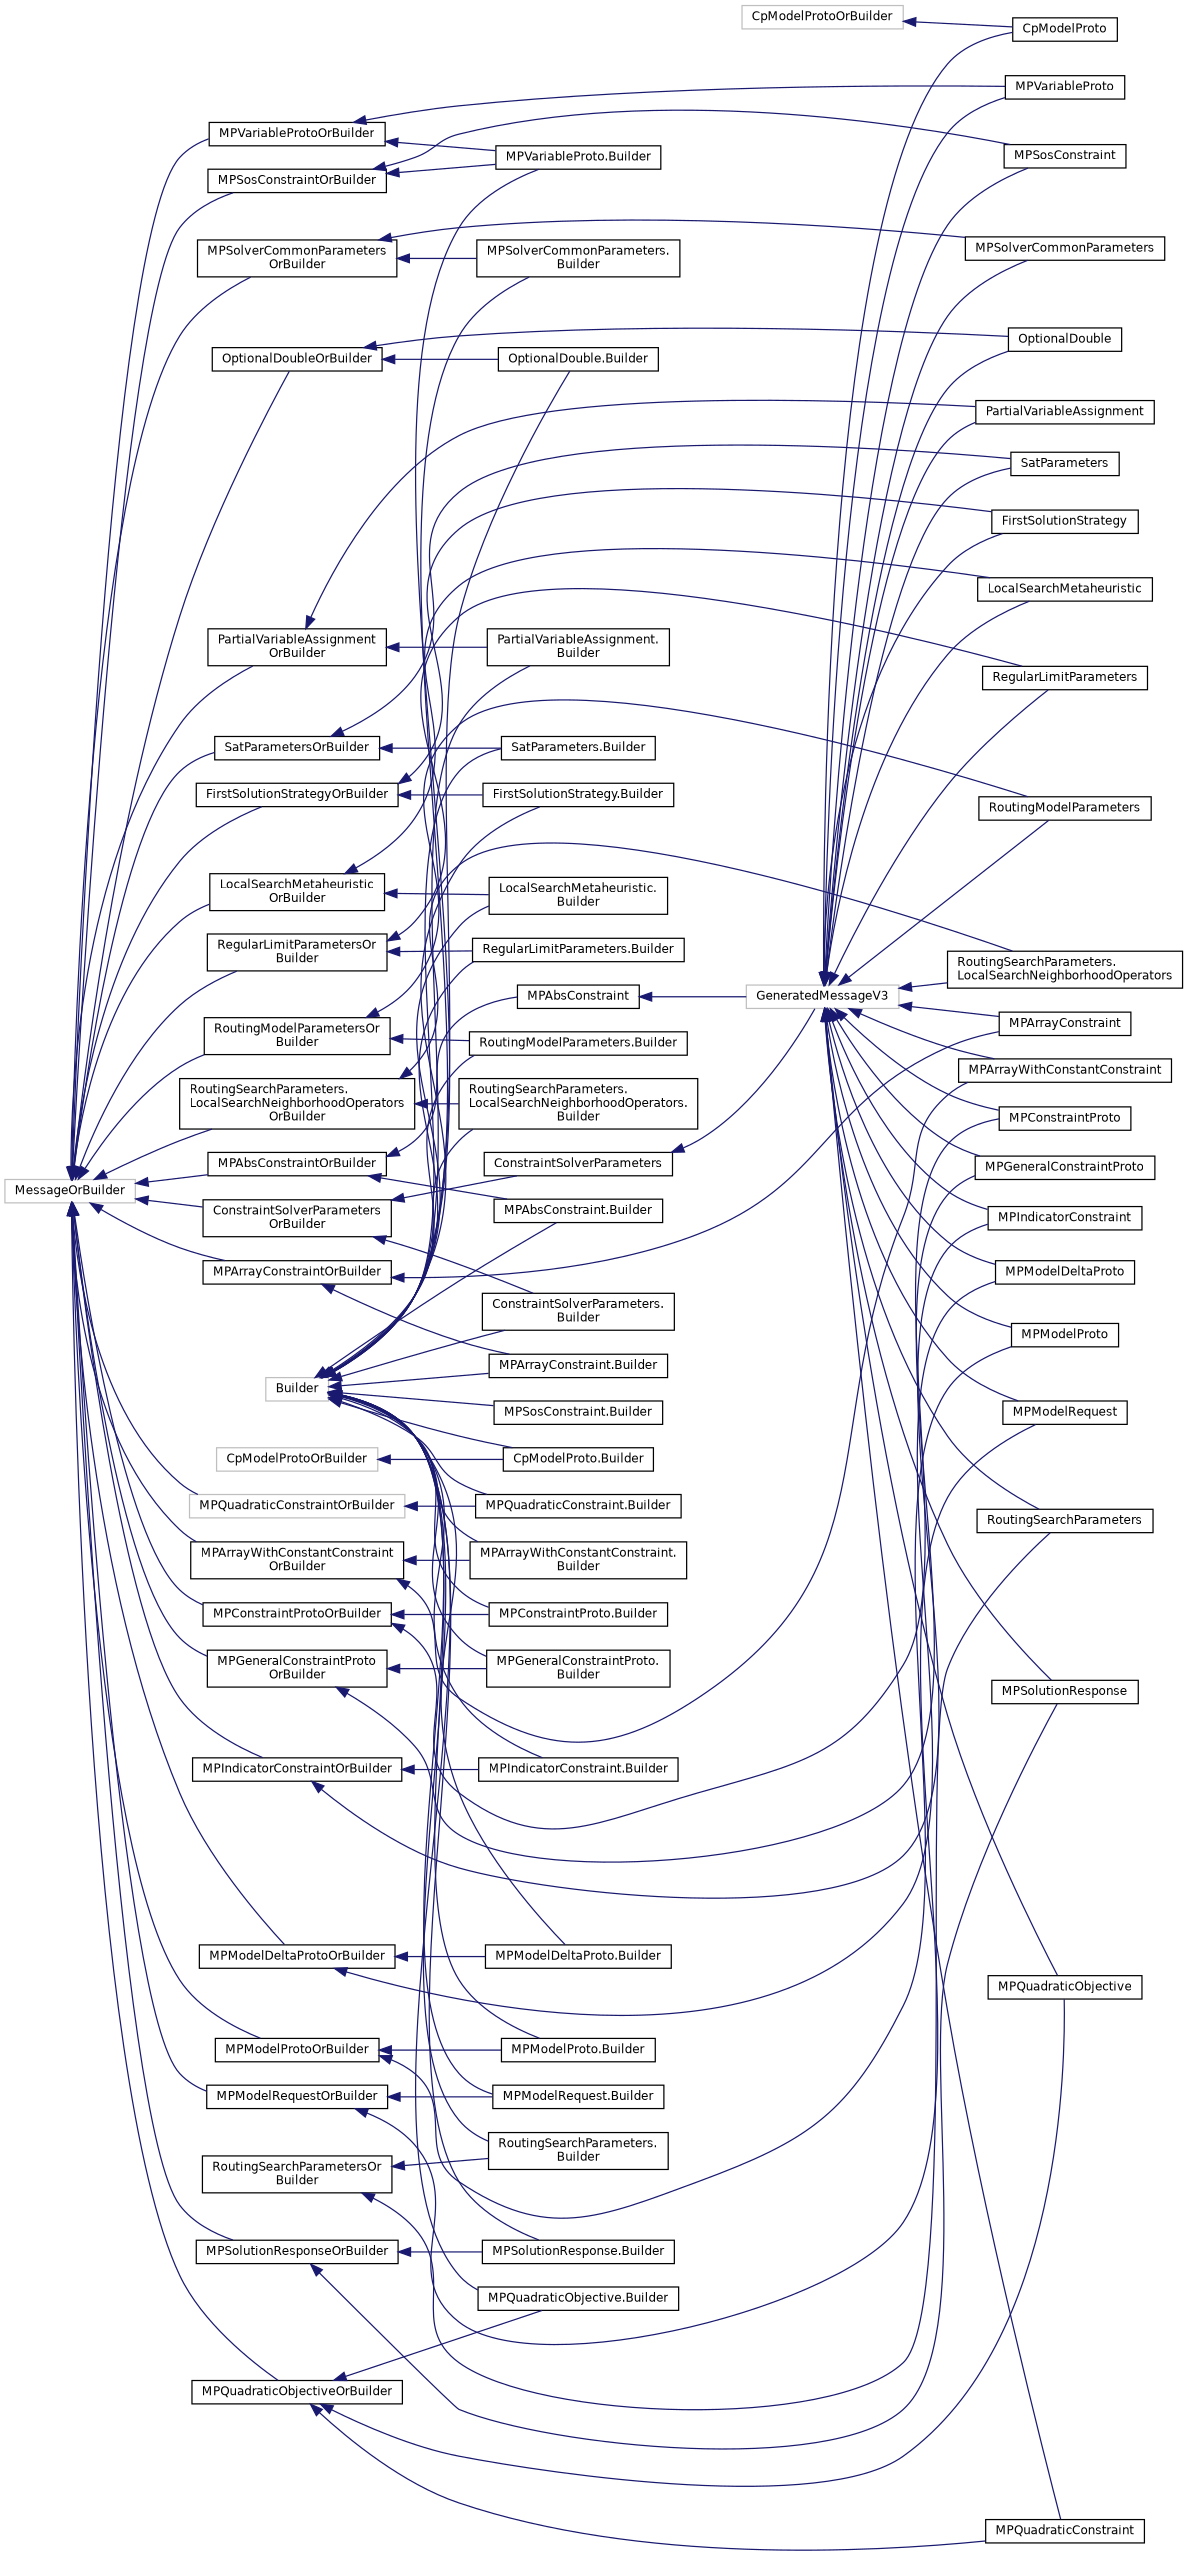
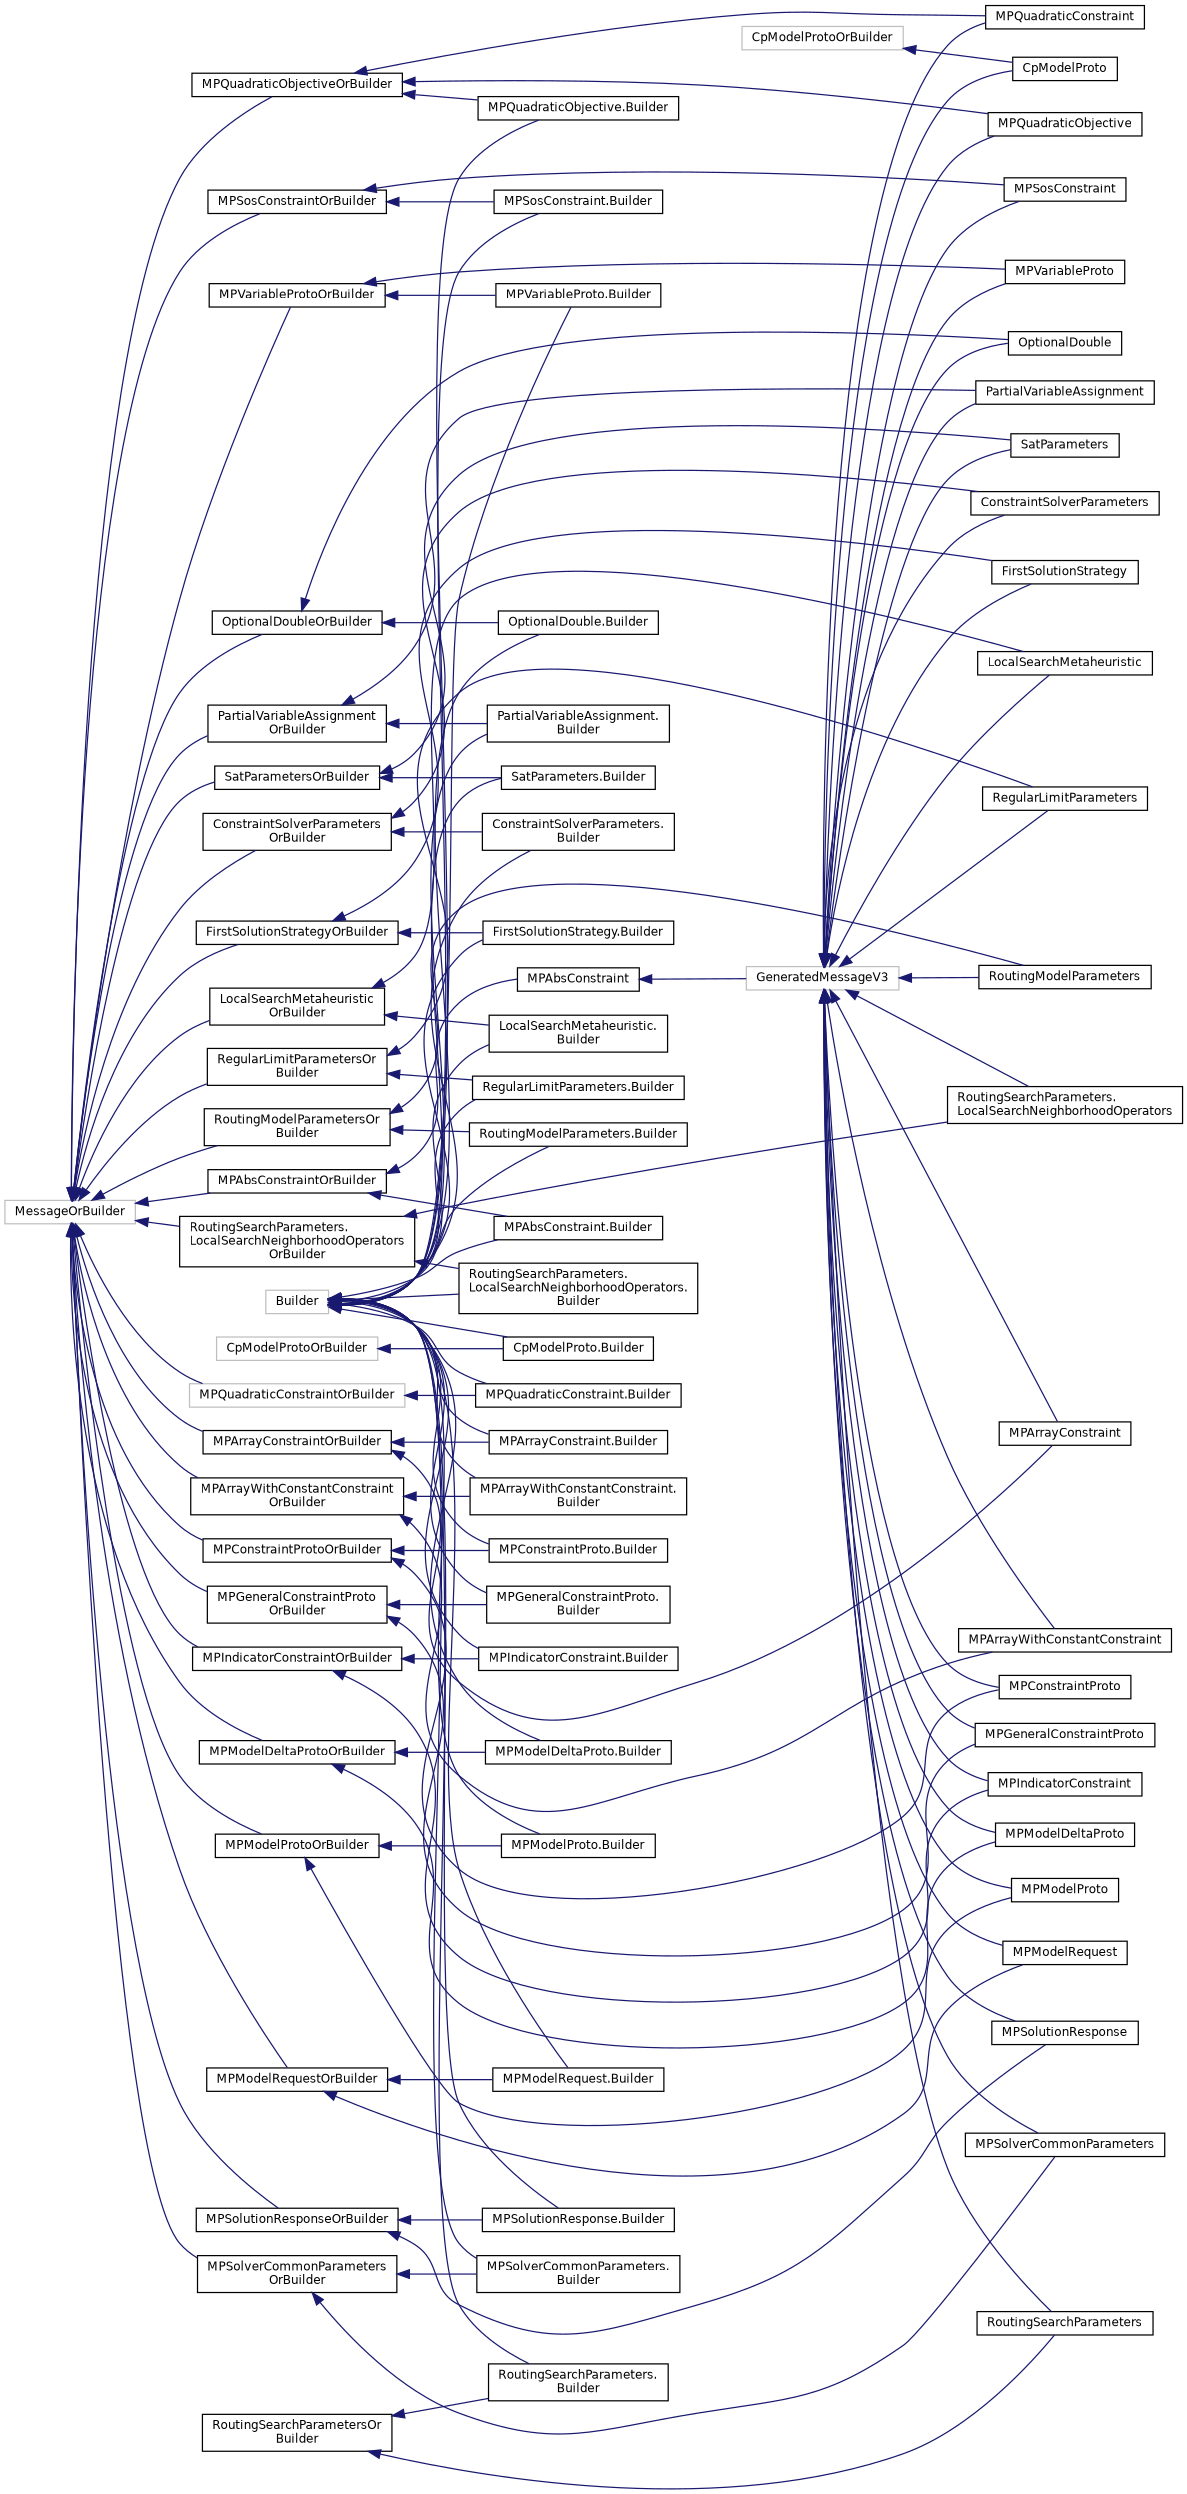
(447, 168) -> (444, 202)
(759, 1088) -> (895, 628)
